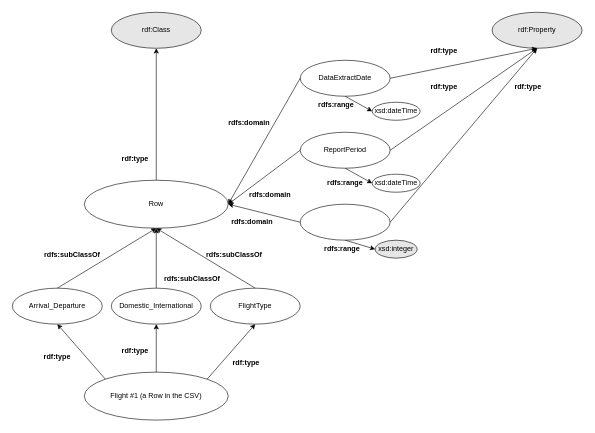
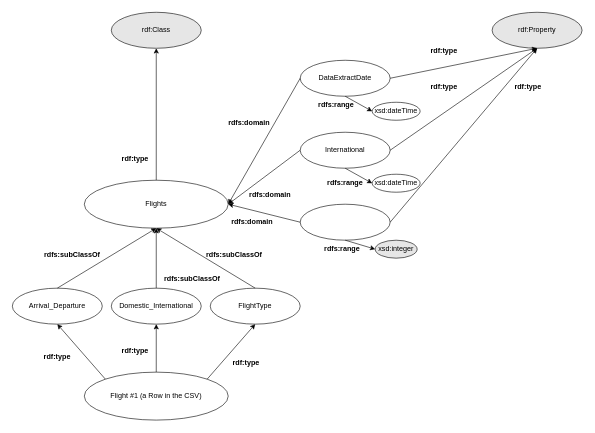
(345, 150) -> (345, 150)
(156, 204) -> (156, 204)
